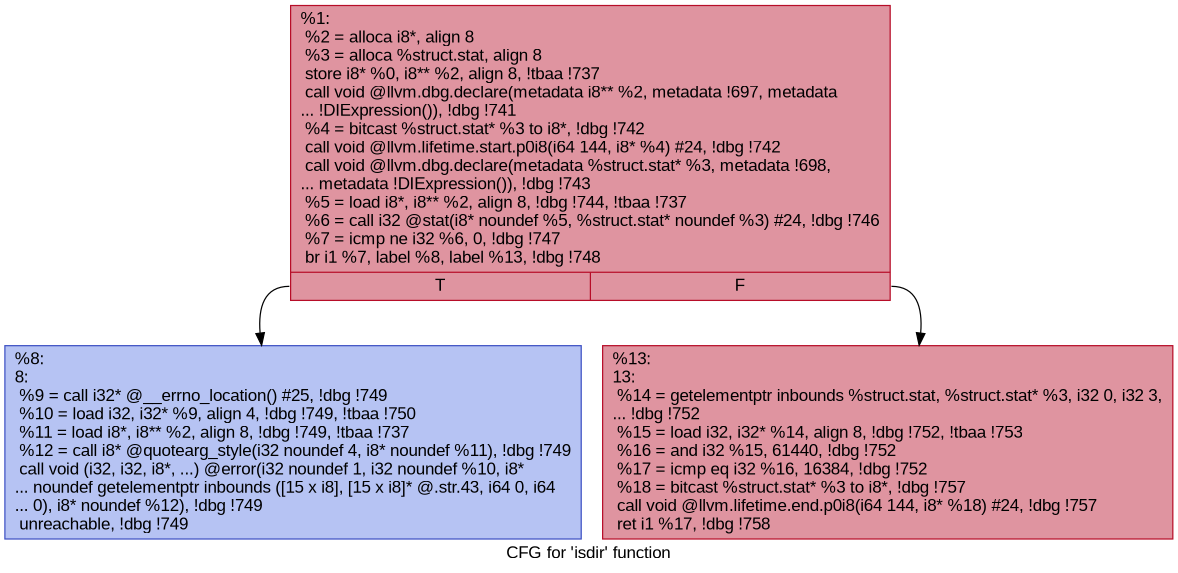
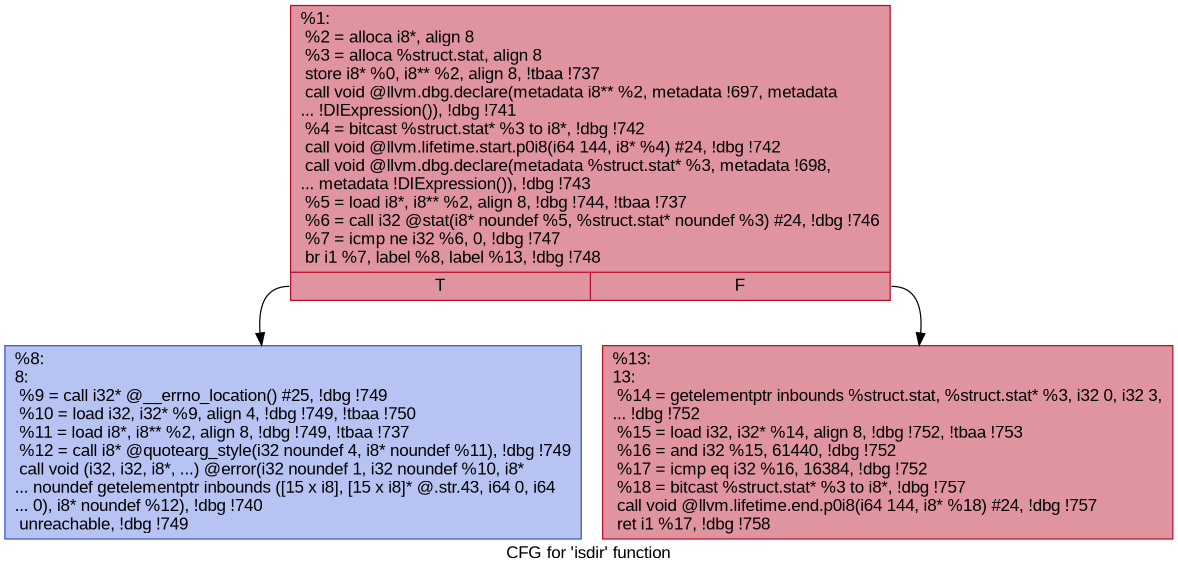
(139, 506) -> (139, 506)
